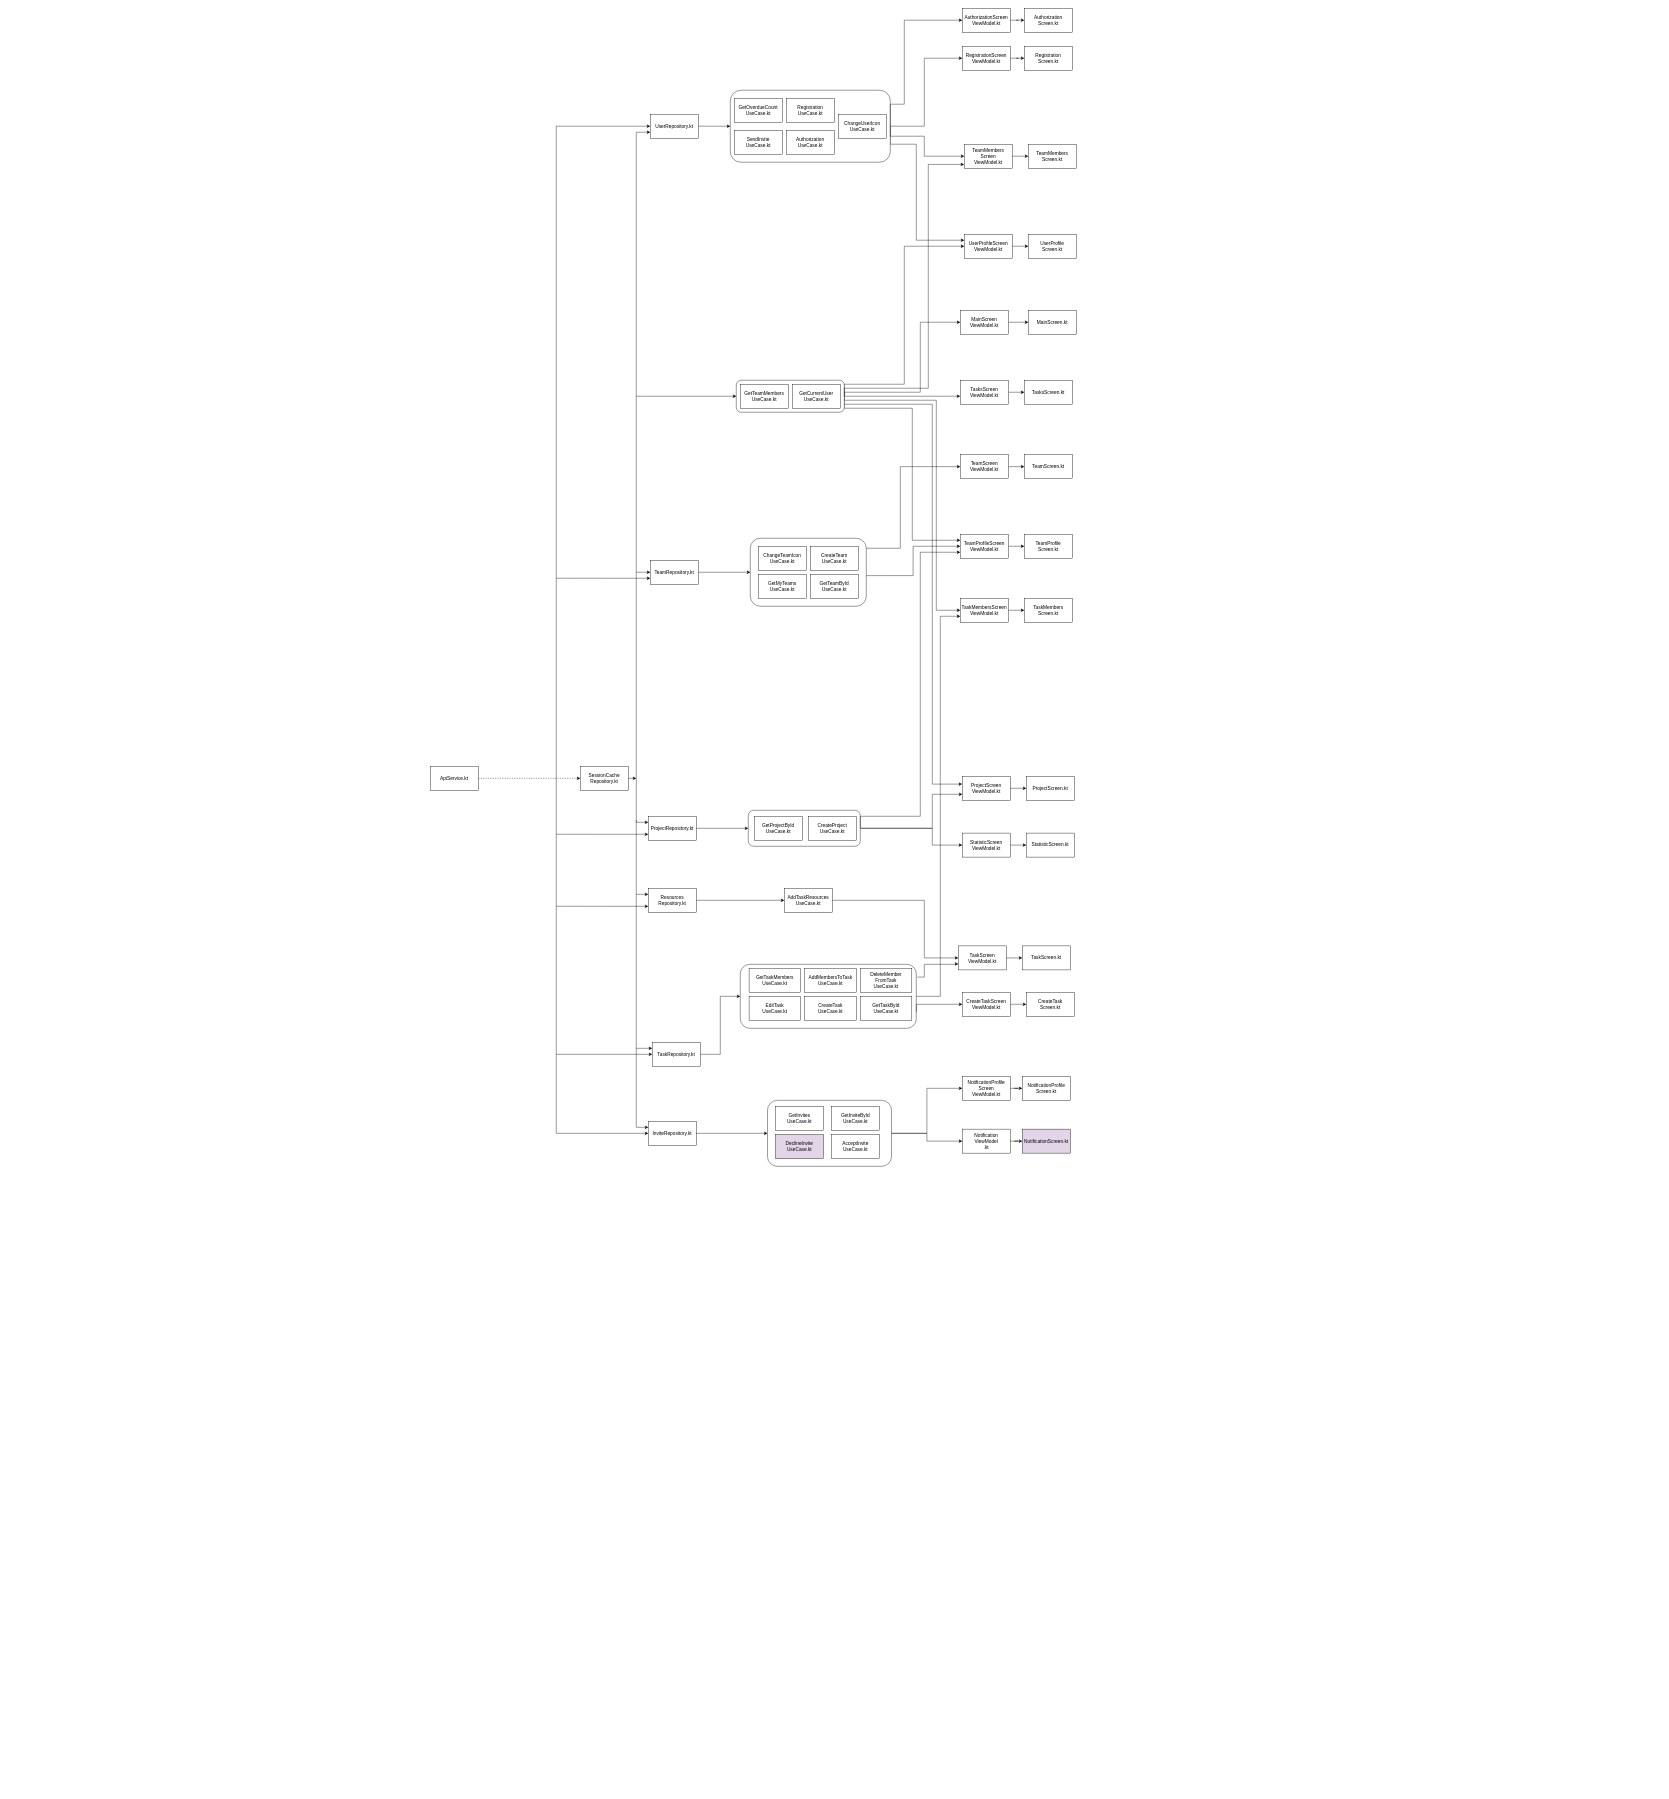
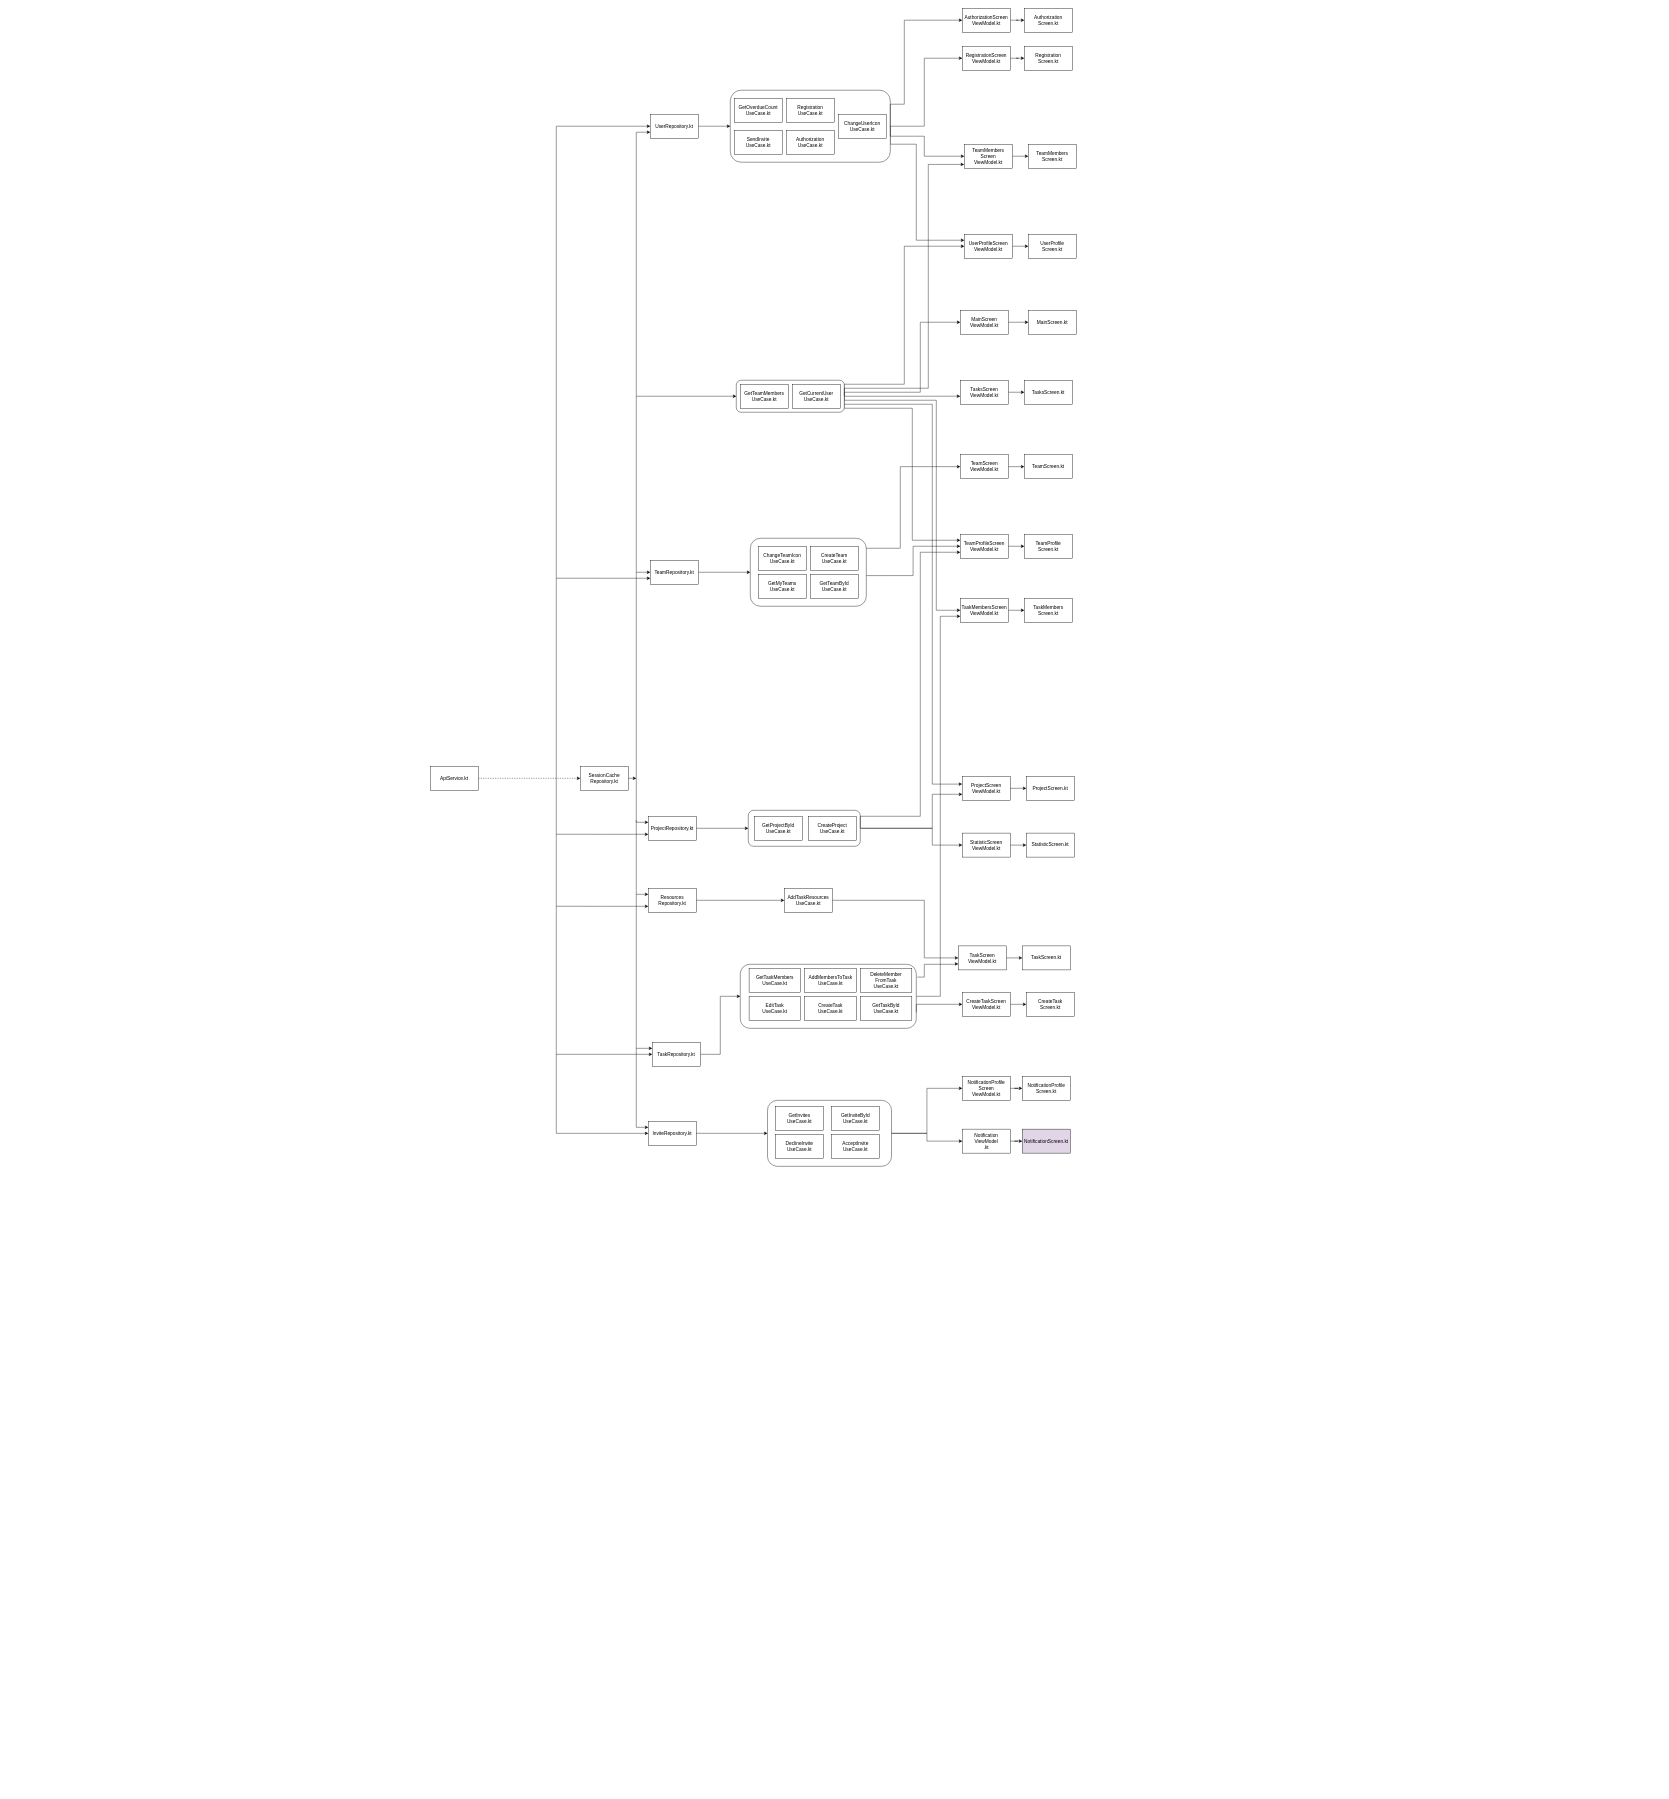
(799, 1147) -> (799, 1147)
